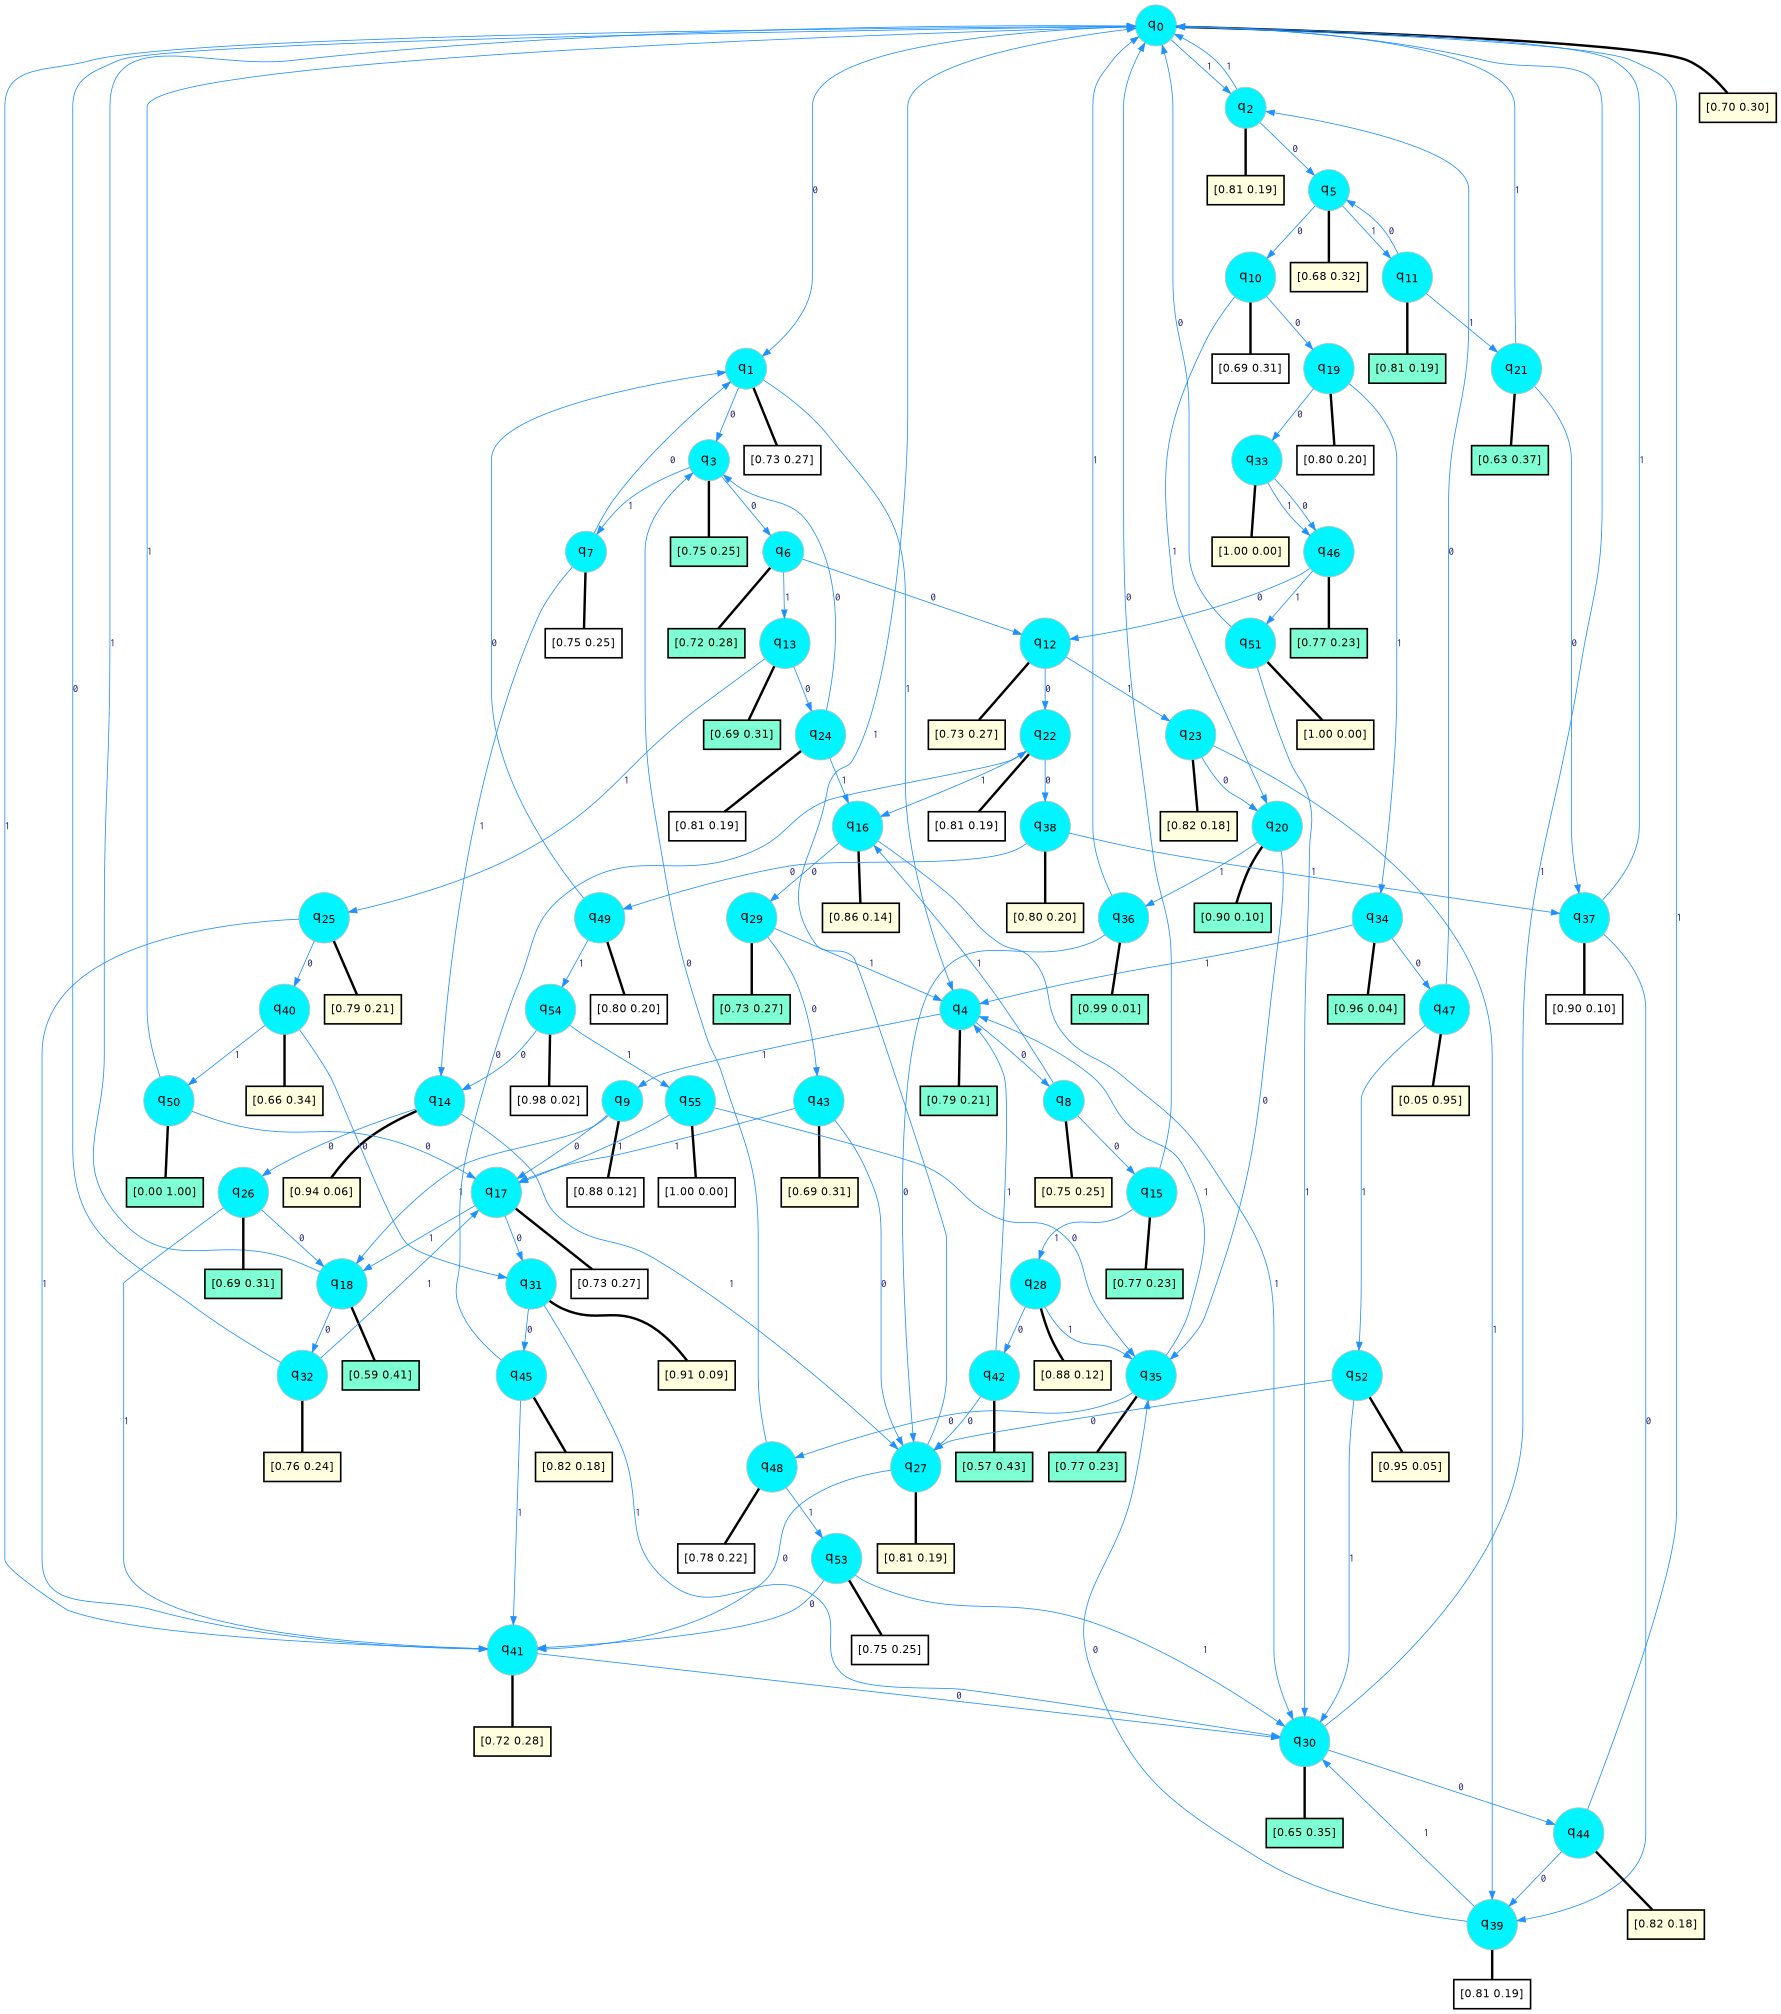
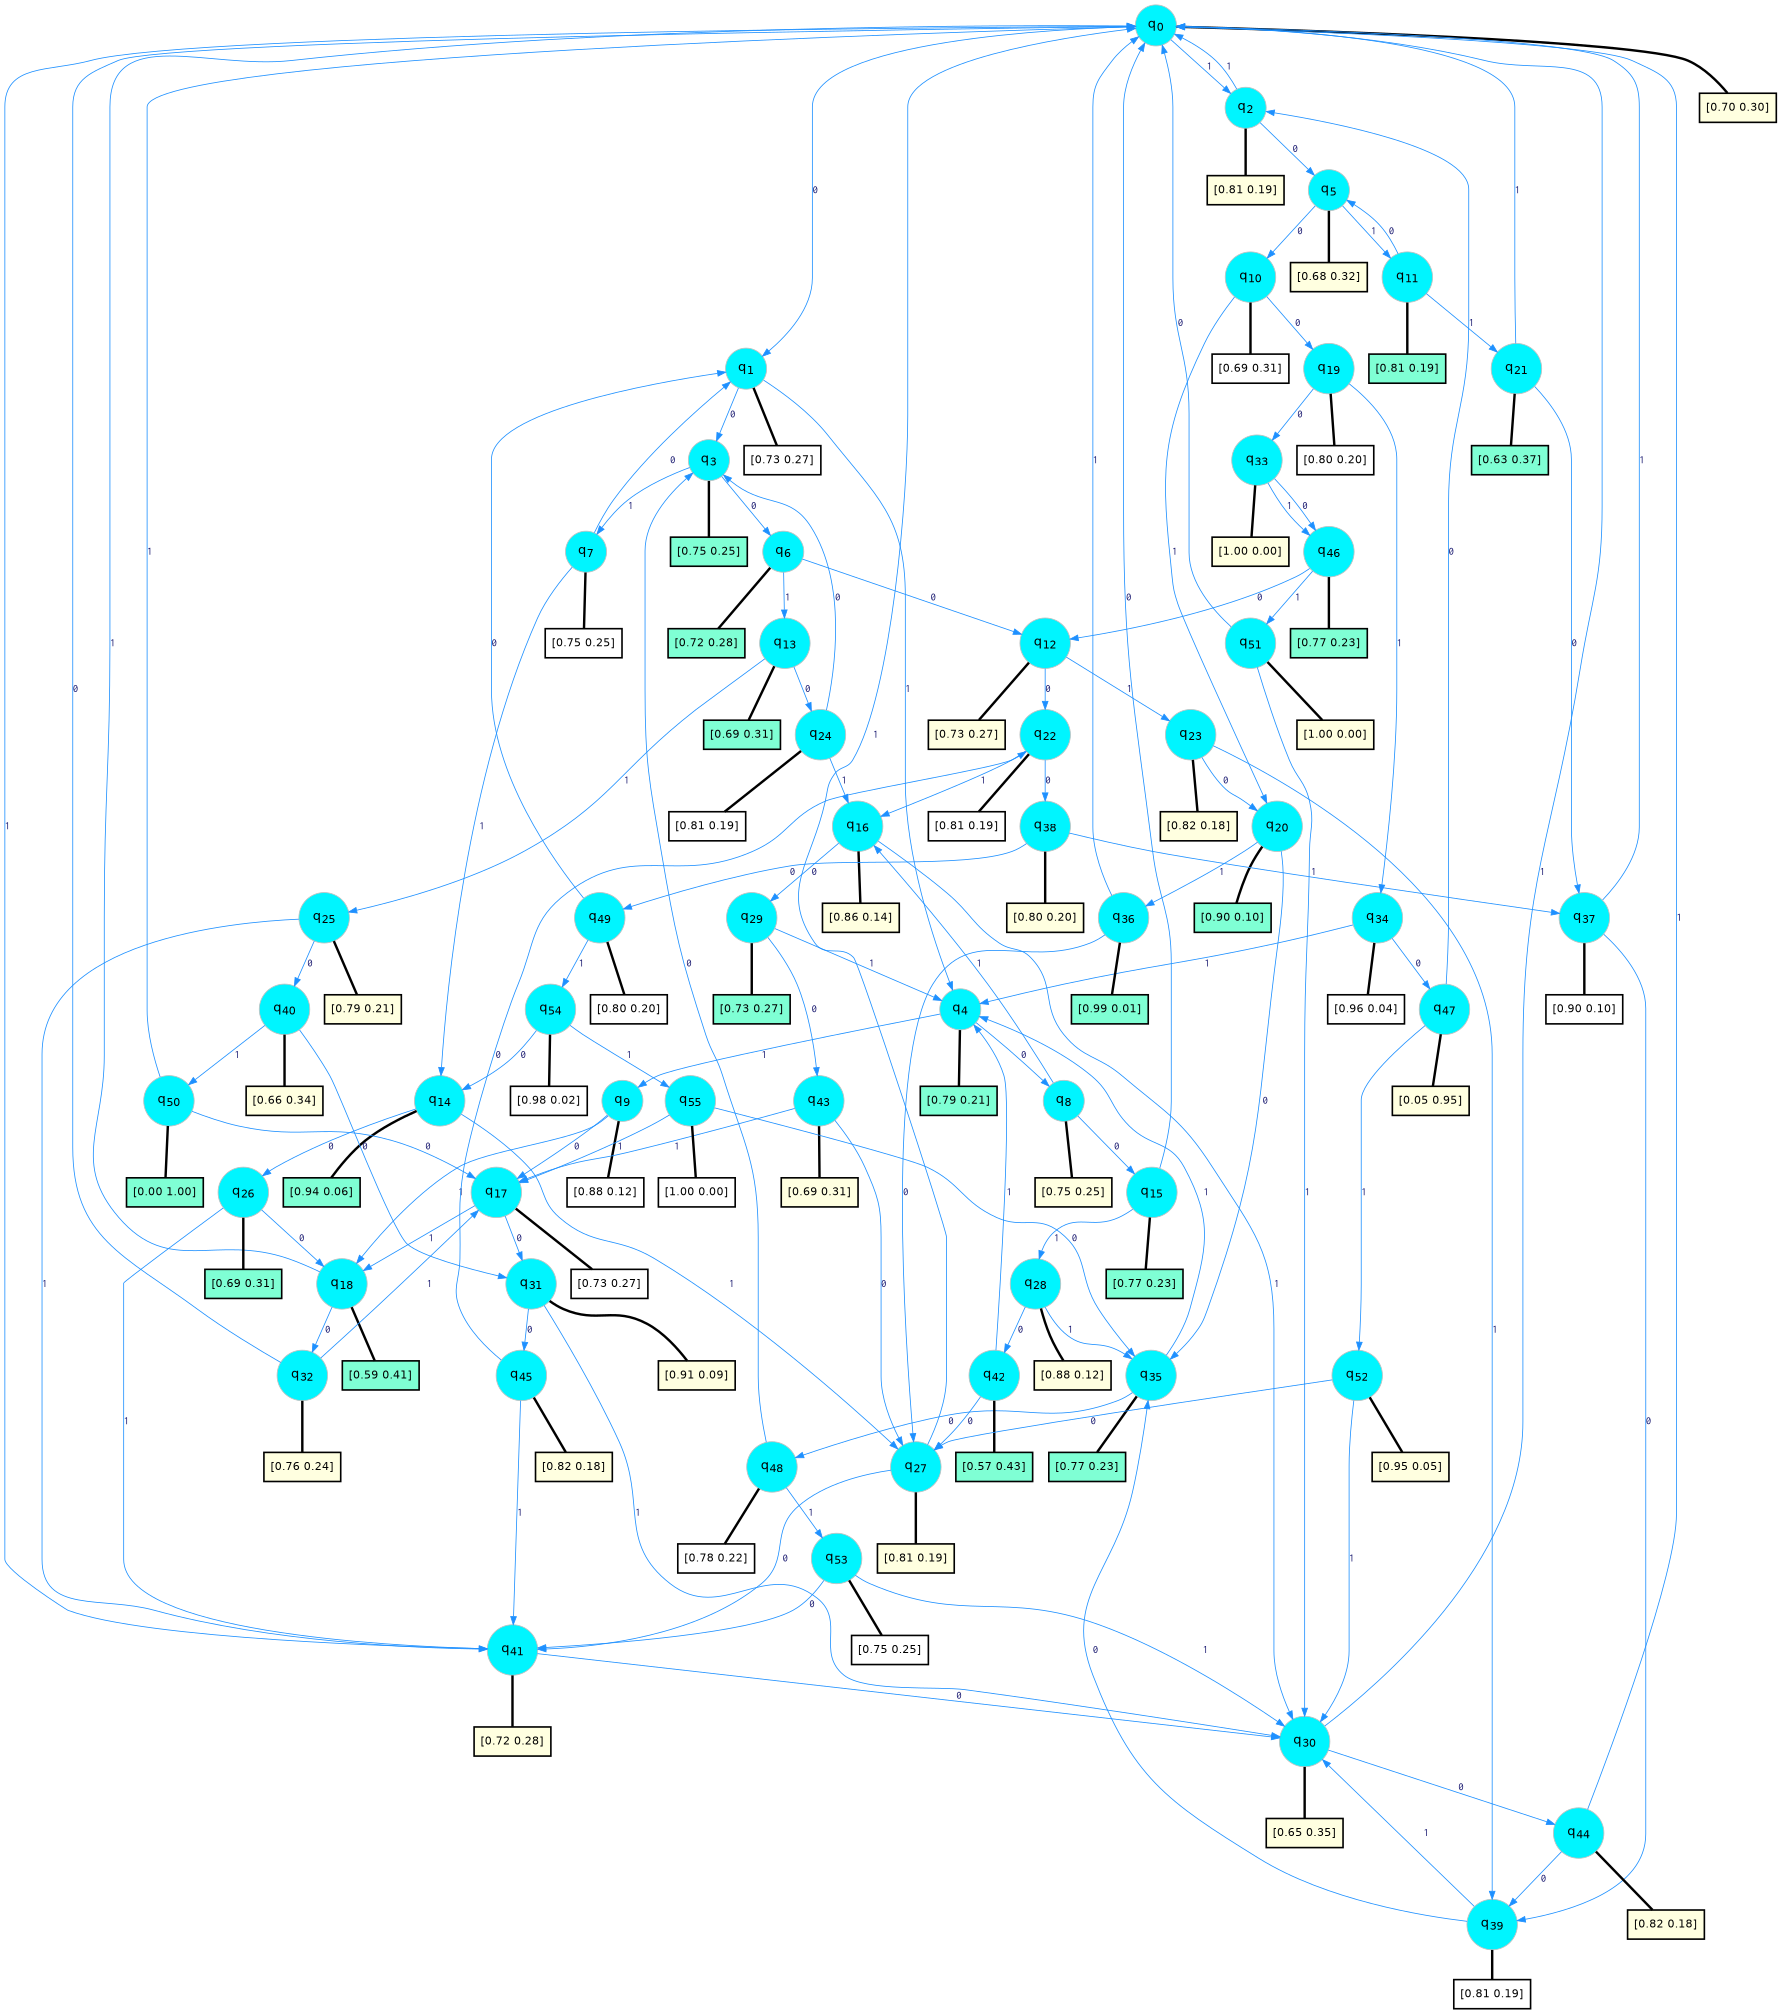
(1366, 1009) -> (1366, 1009)
(322, 1192) -> (322, 1192)
(1305, 1833) -> (1305, 1833)
